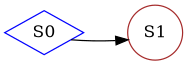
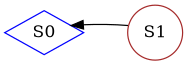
(93, 41) -> (106, 24)
